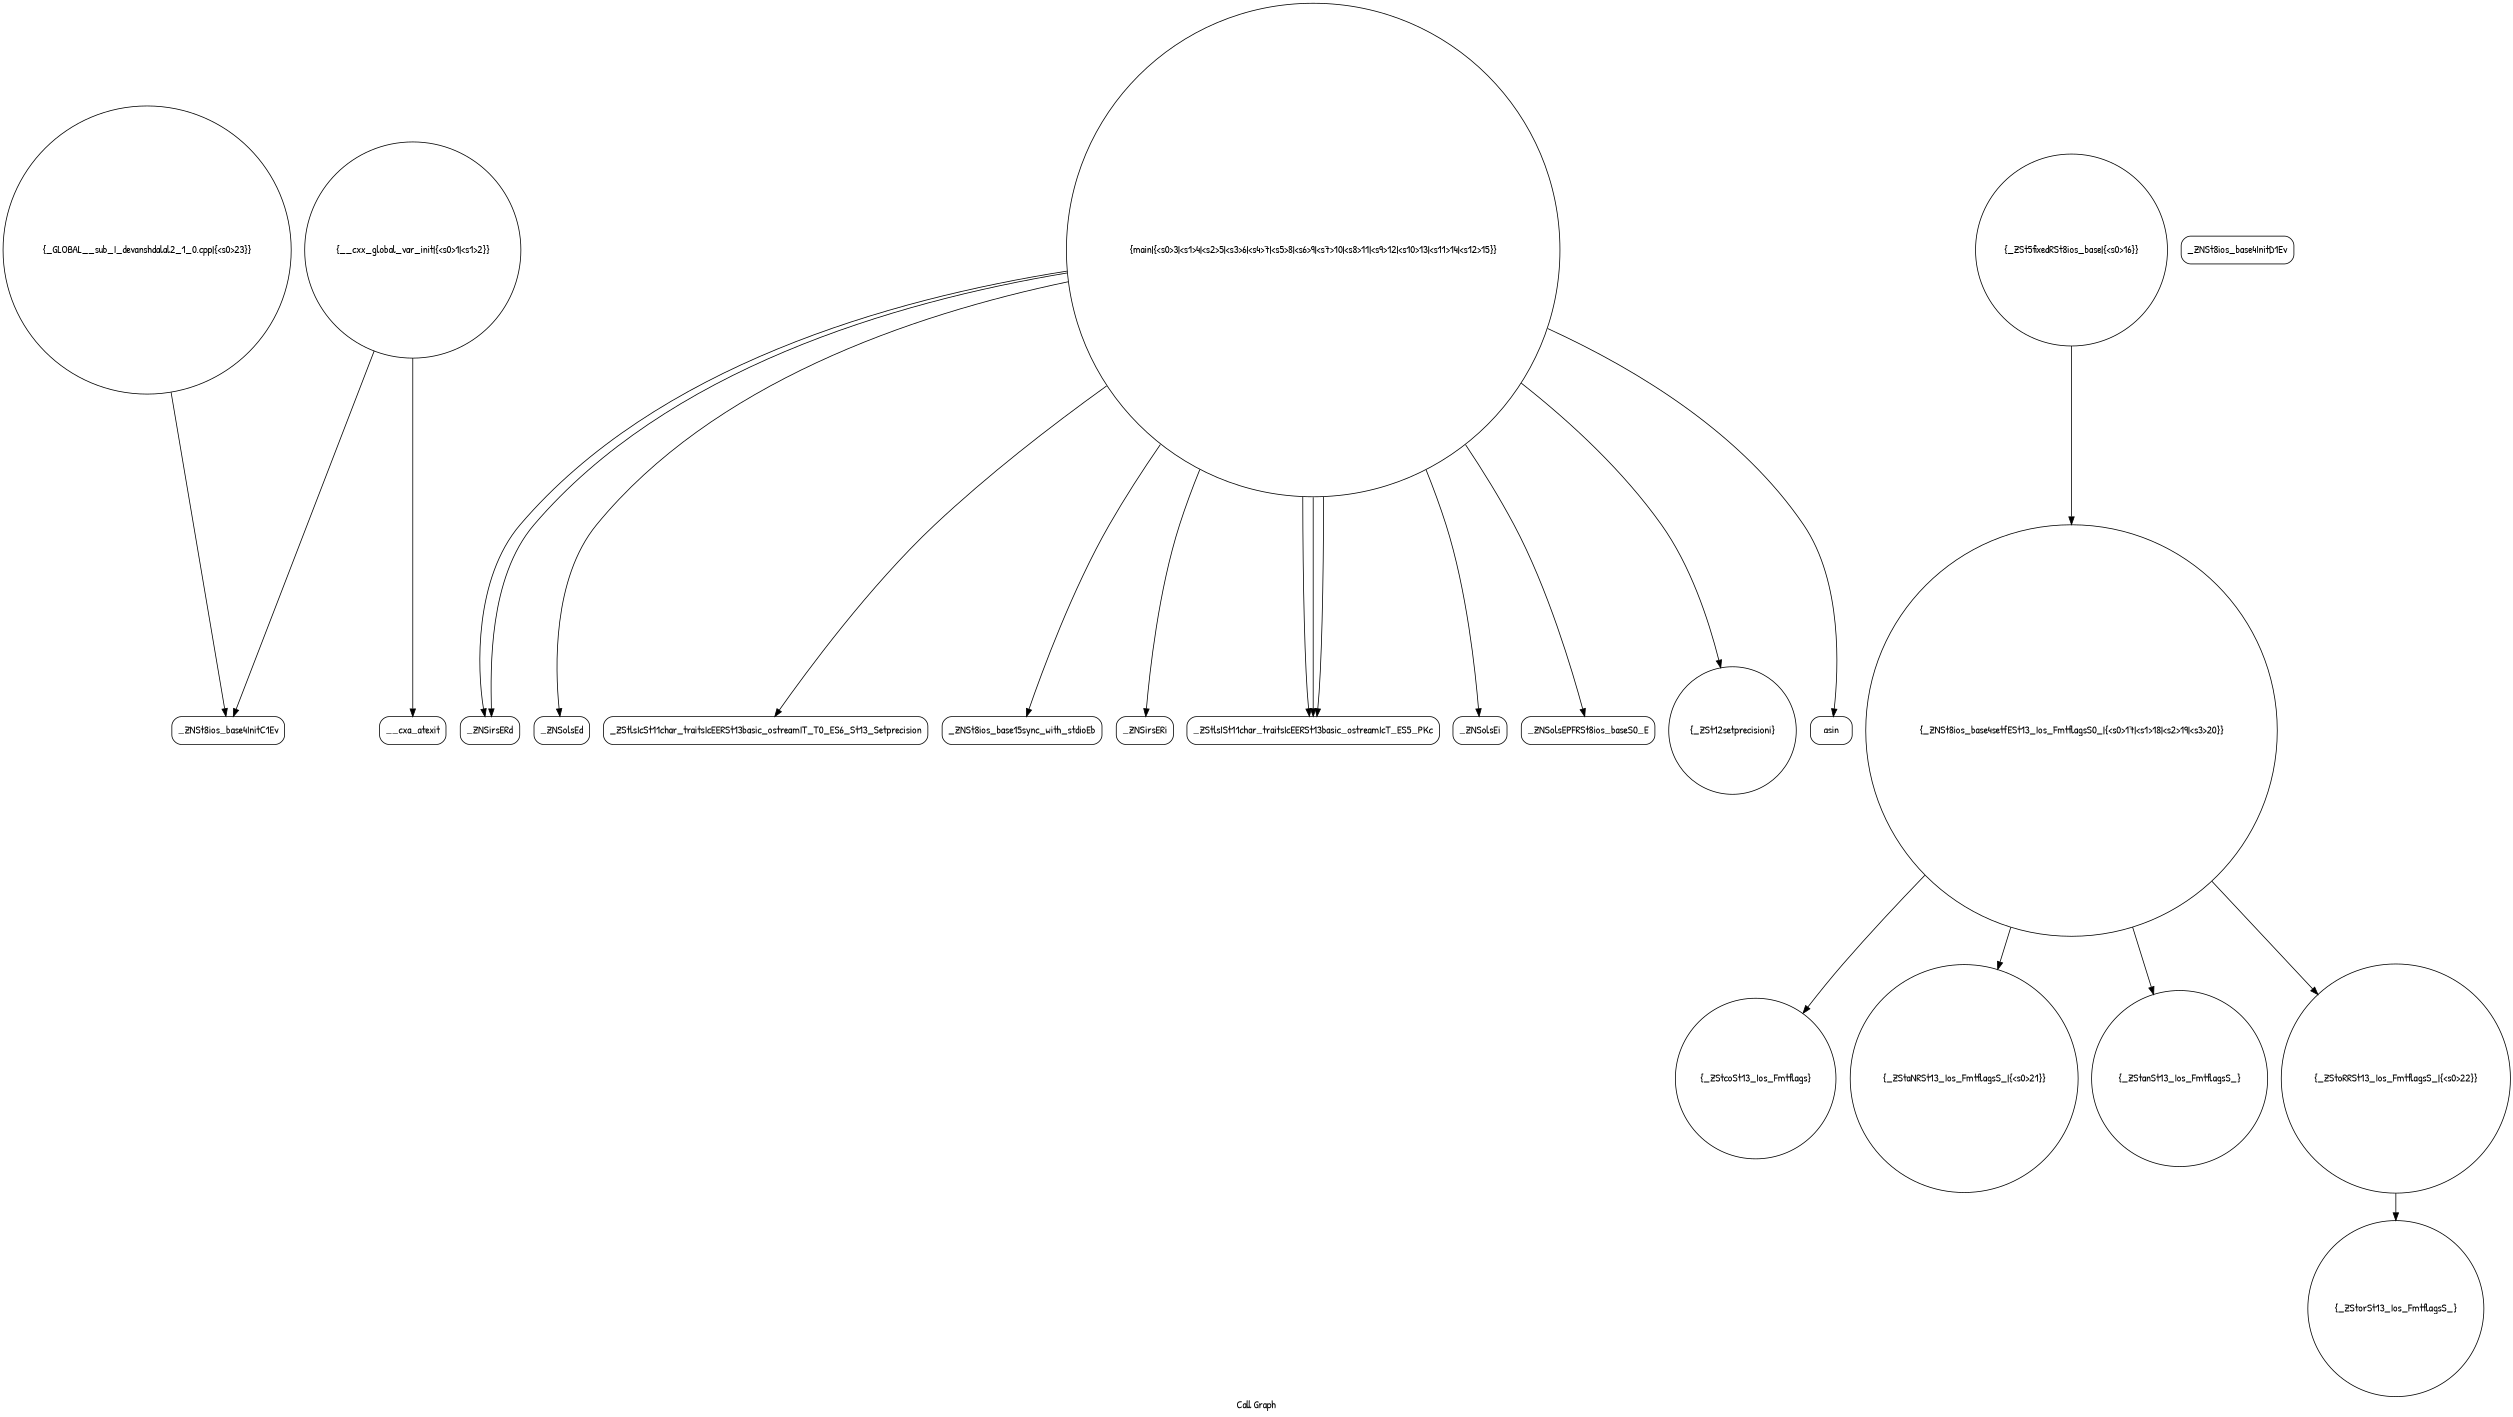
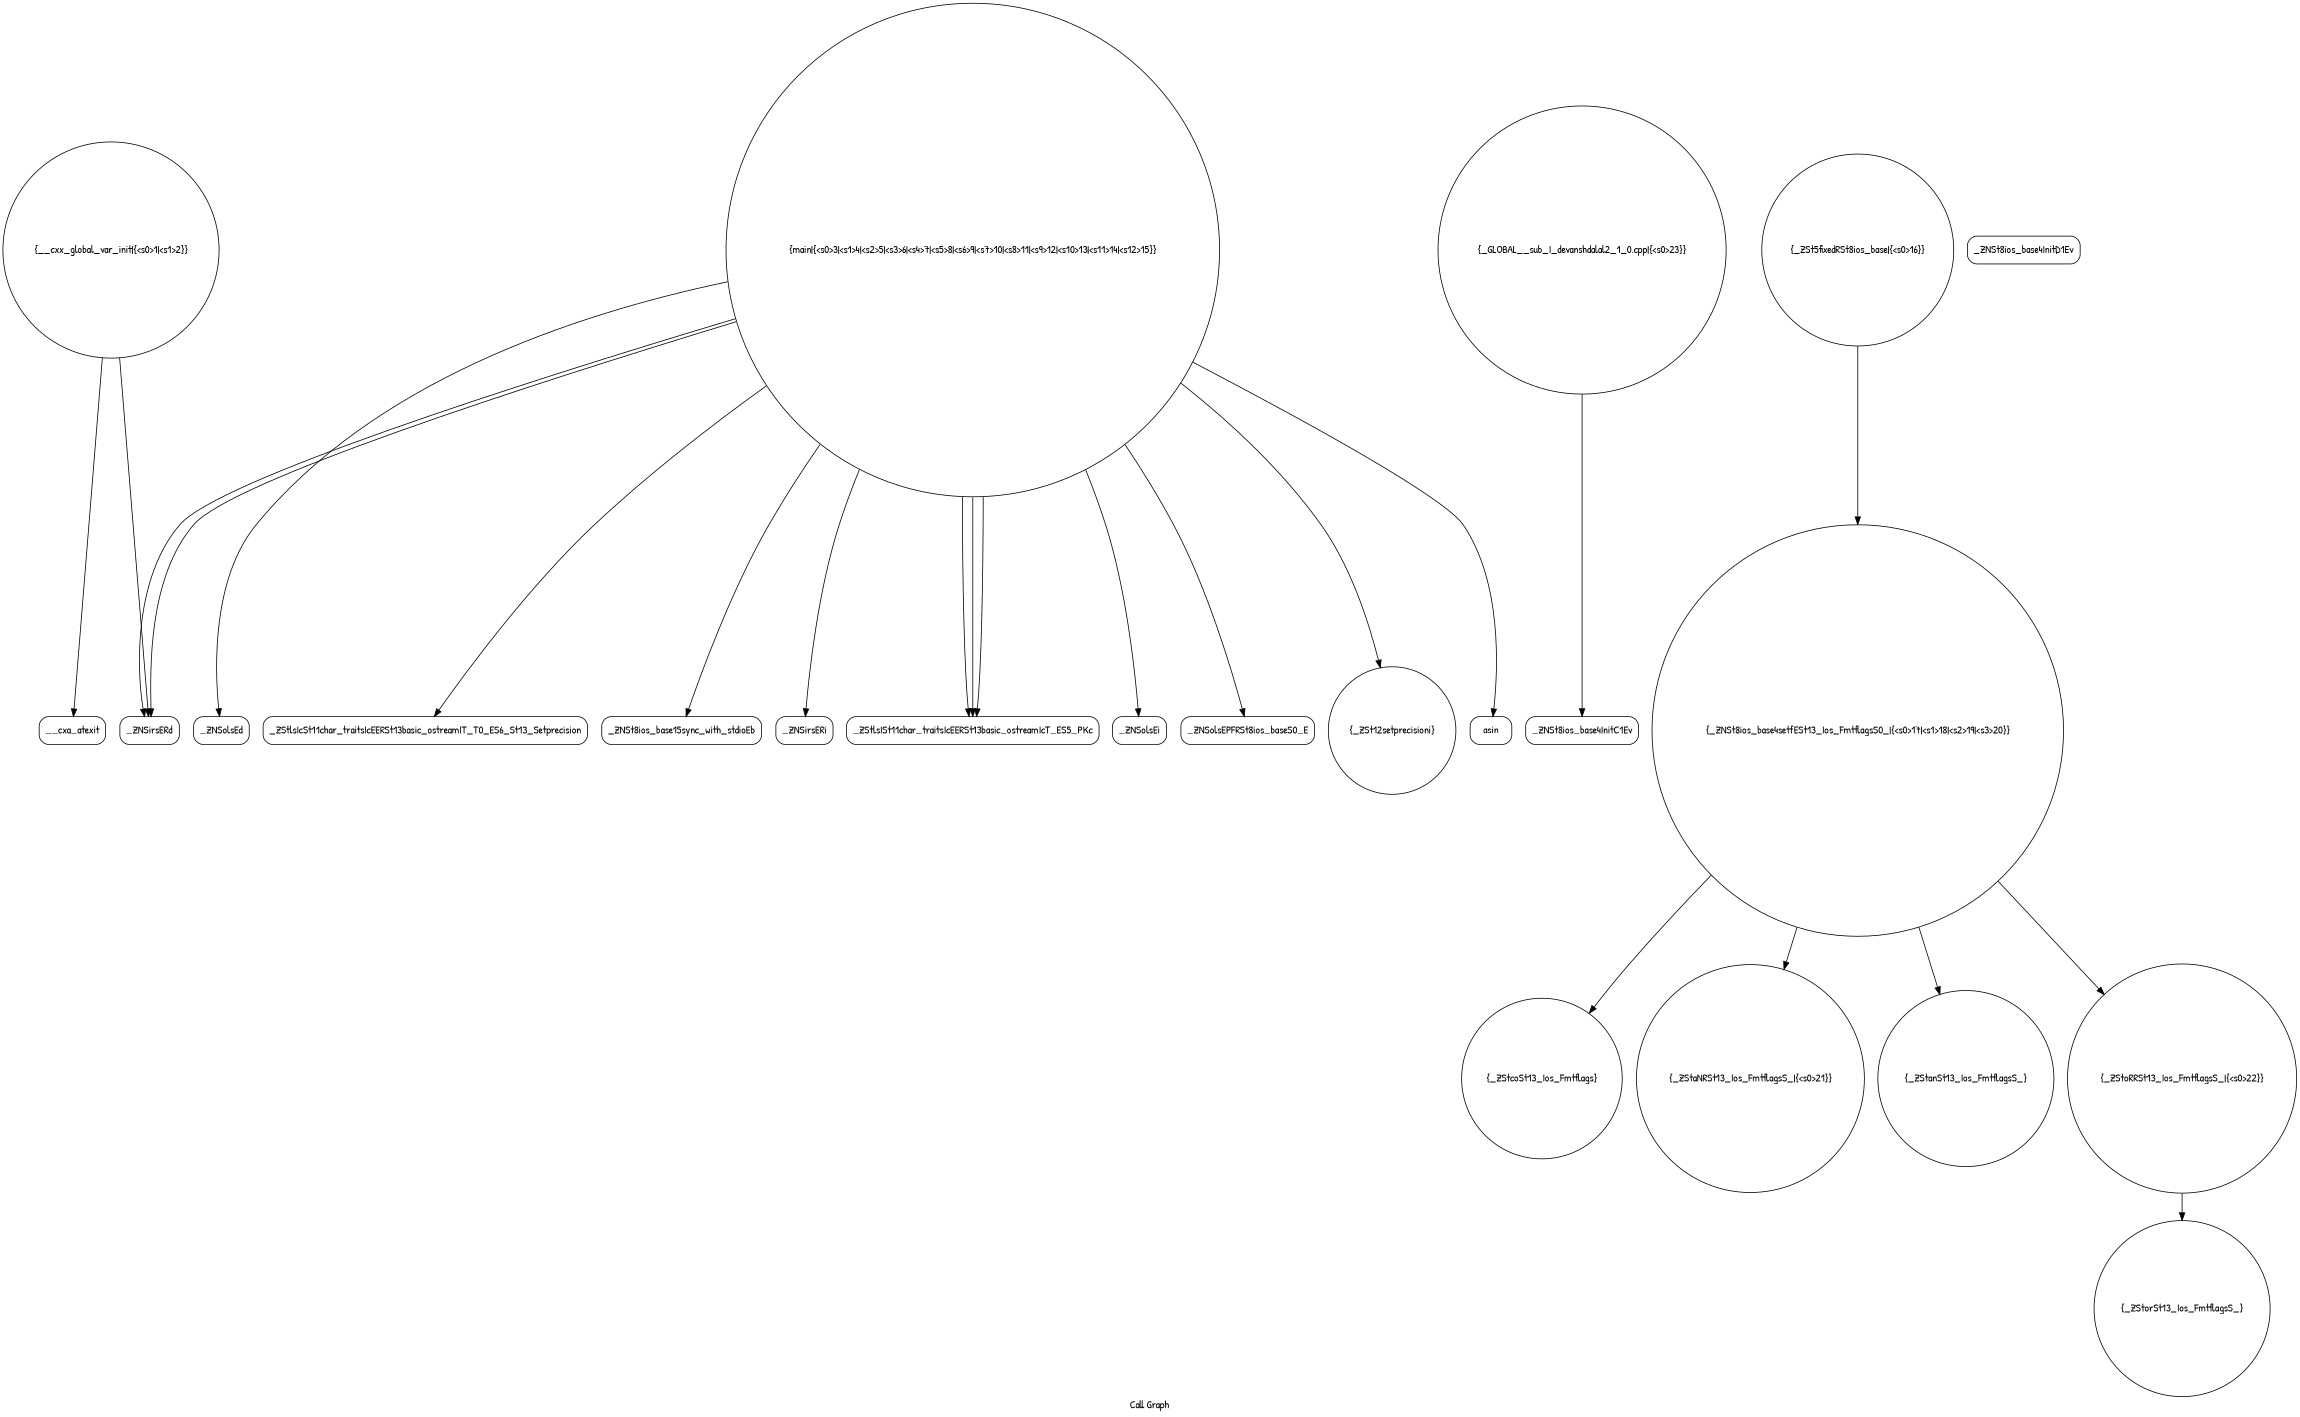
(305, 530) -> (134, 533)
